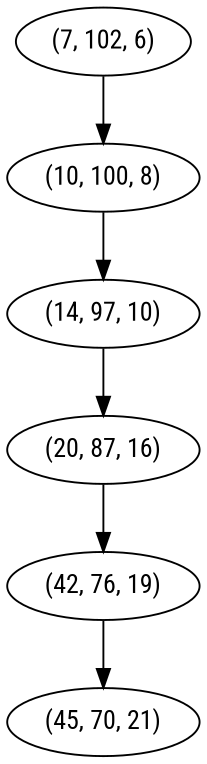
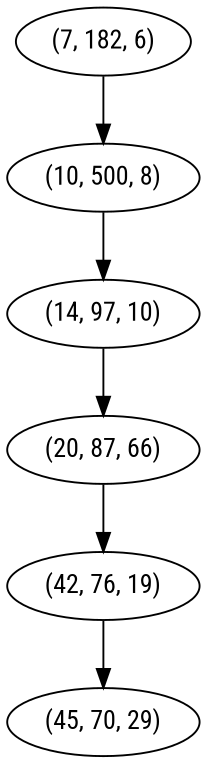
(103, 42) -> (103, 42)
(103, 178) -> (103, 178)
(103, 450) -> (103, 450)
(103, 722) -> (103, 722)
